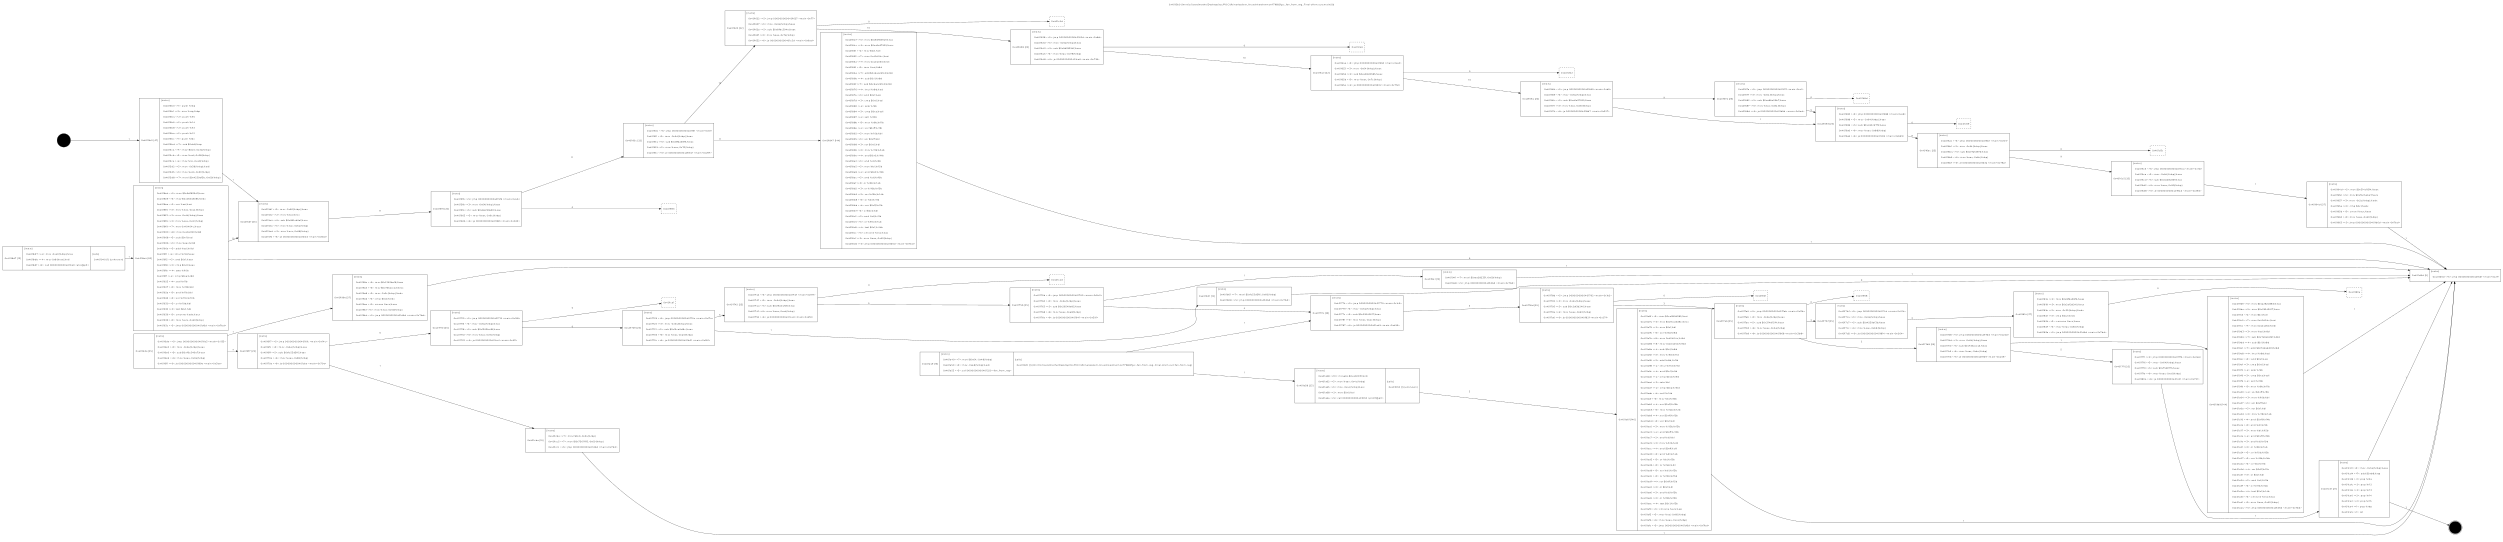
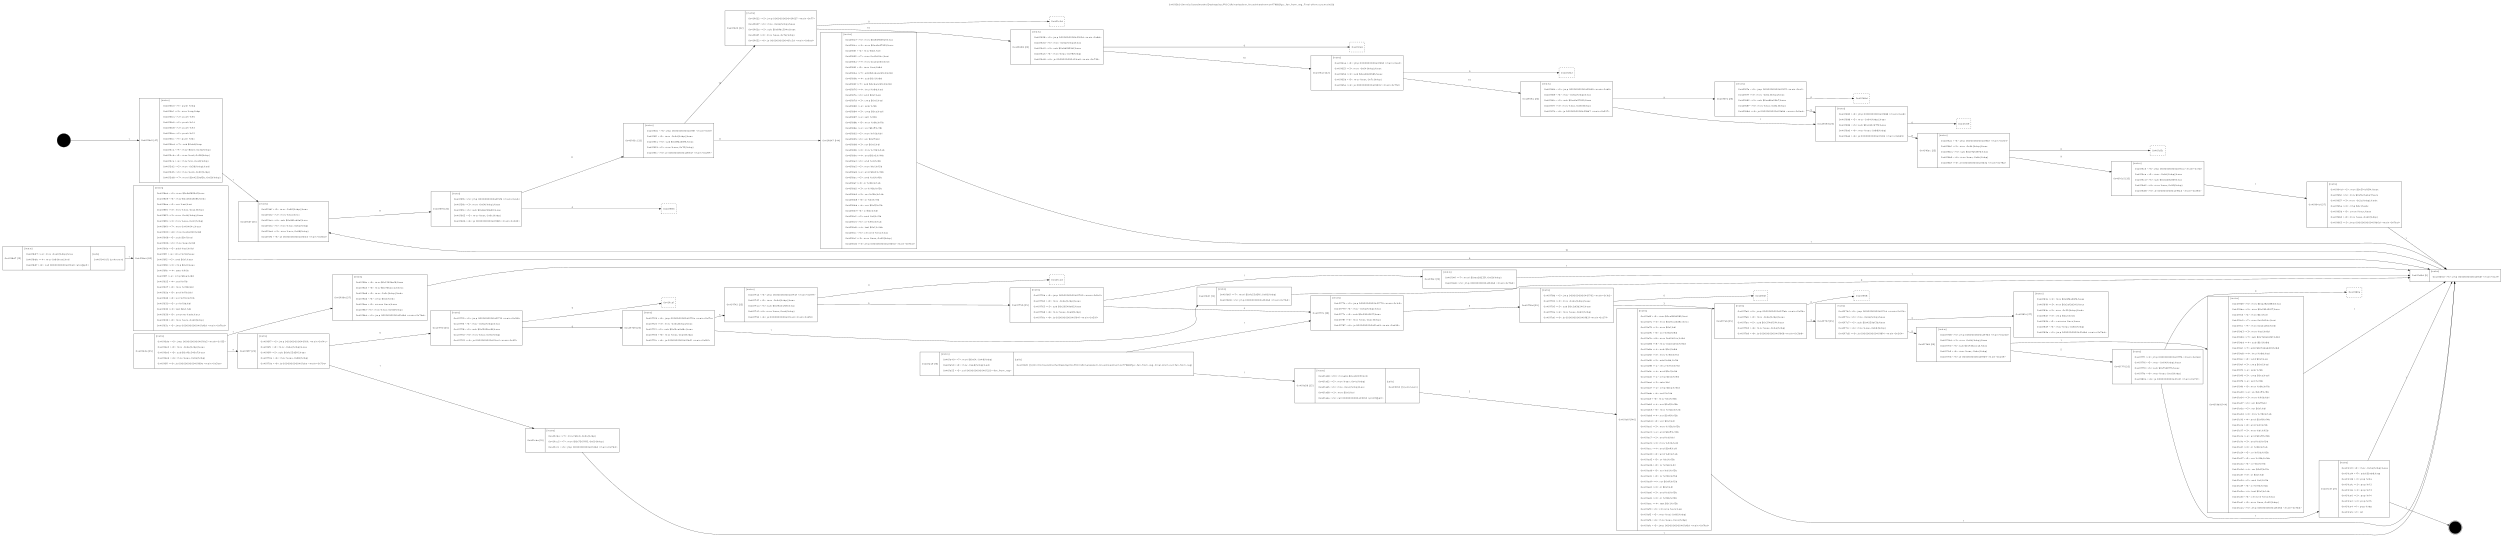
(232, 240) -> (1387, 251)
(2226, 288) -> (2241, 294)
(1856, 348) -> (1911, 332)
